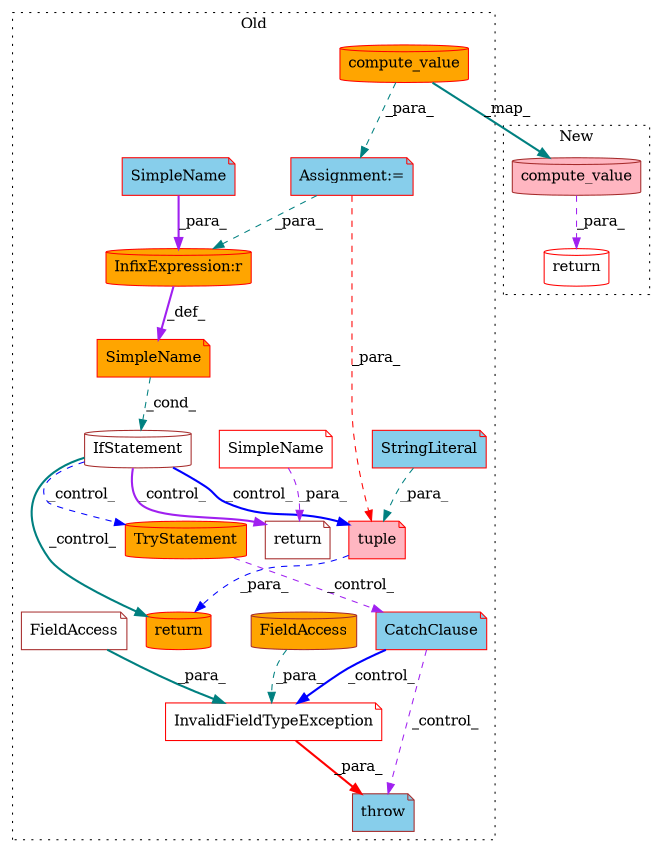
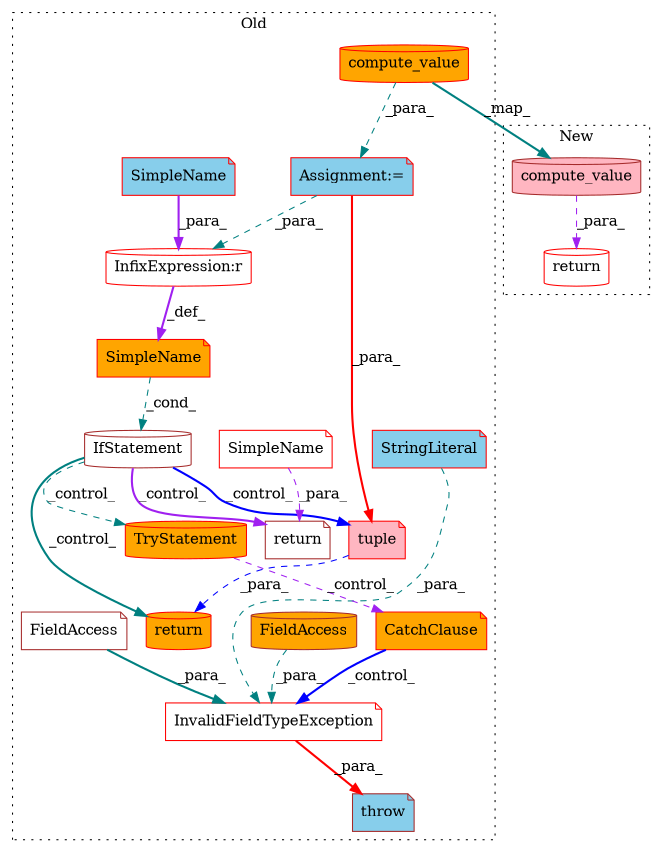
(179, 267) -> (179, 267)
(352, 354) -> (352, 354)
(399, 489) -> (327, 600)
(50, 504) -> (50, 504)
(431, 631) -> (431, 631)
(409, 717) -> none
